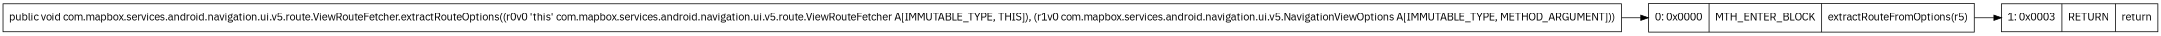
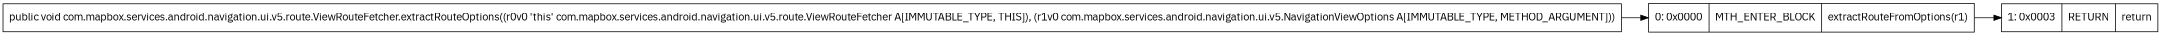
(1898, 17) -> (1898, 17)
